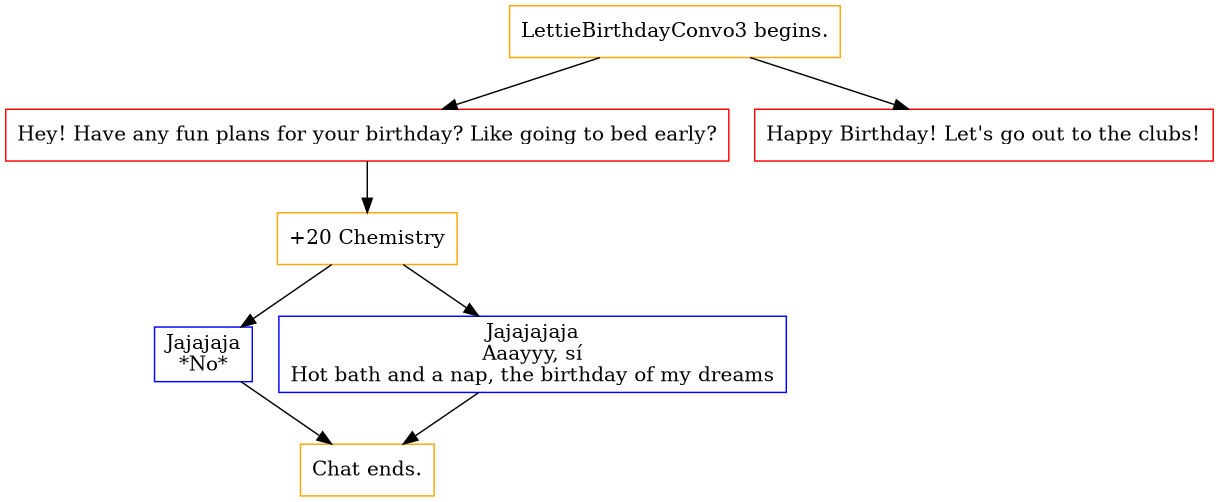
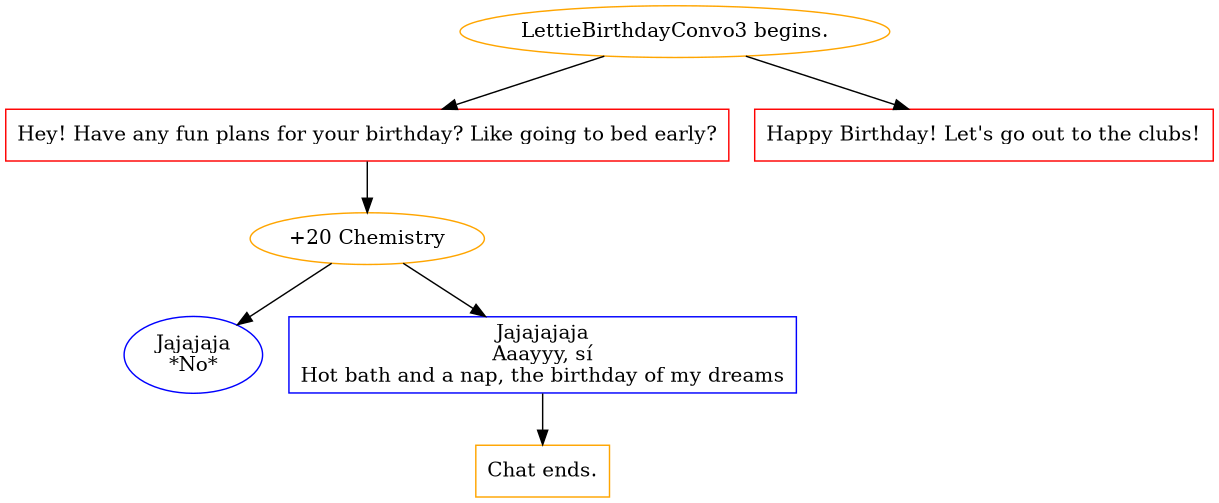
(675, 32) -> (675, 32)
(367, 239) -> (367, 239)
(203, 354) -> (193, 355)
(280, 409) -> none
